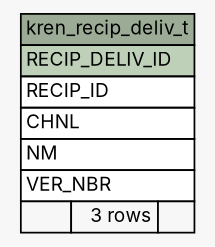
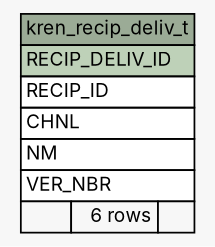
(122, 216) -> (122, 216)
